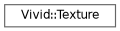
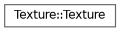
(60, 16) -> (60, 16)
